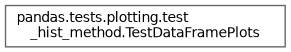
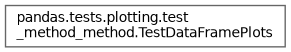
(145, 26) -> (145, 26)
